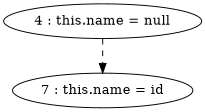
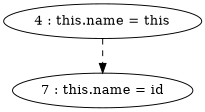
(103, 21) -> (103, 21)
